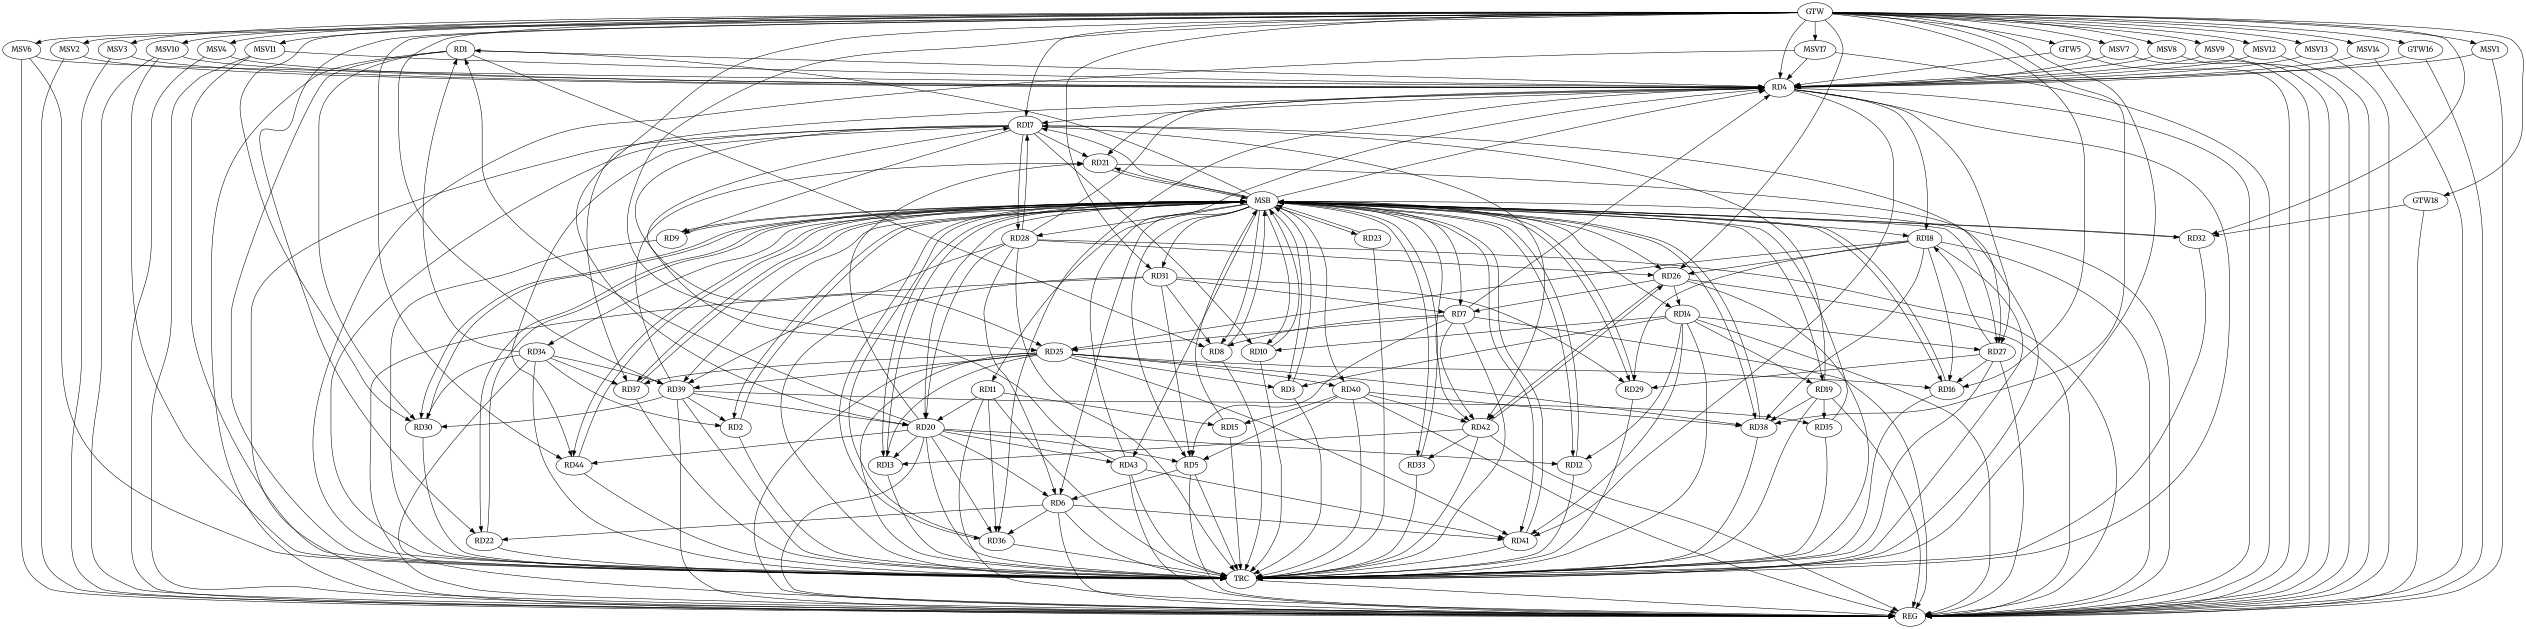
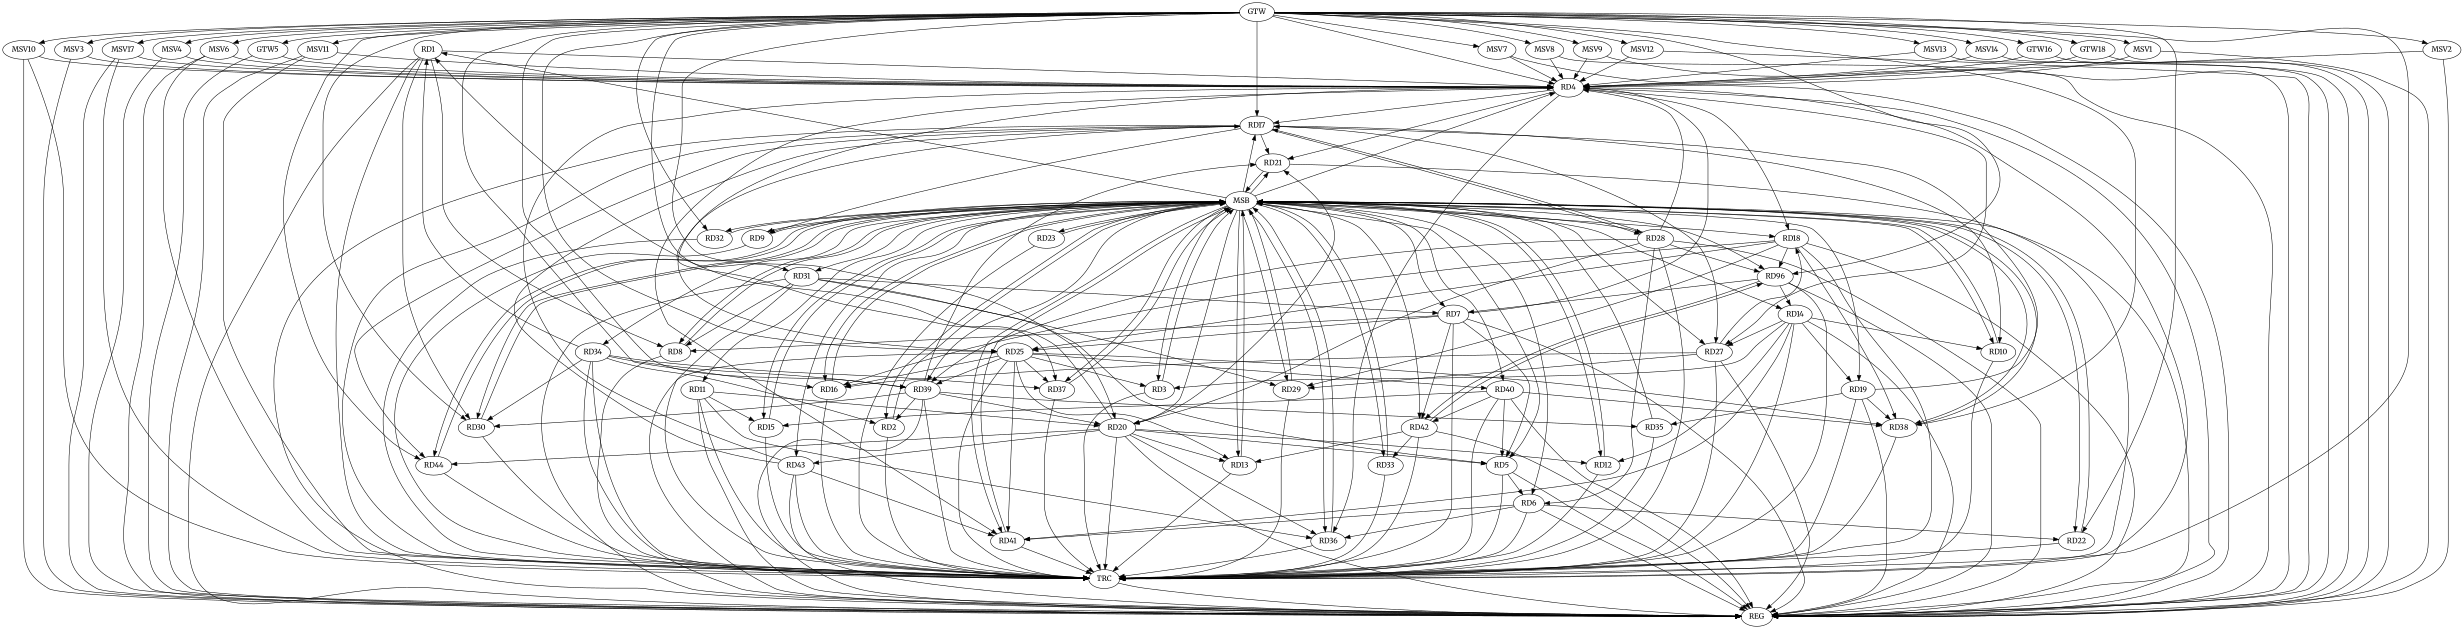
(1374, 166) -> none
(2317, 219) -> (1834, 79)
none -> (949, 231)
(1671, 277) -> (1775, 277)
(995, 463) -> none
